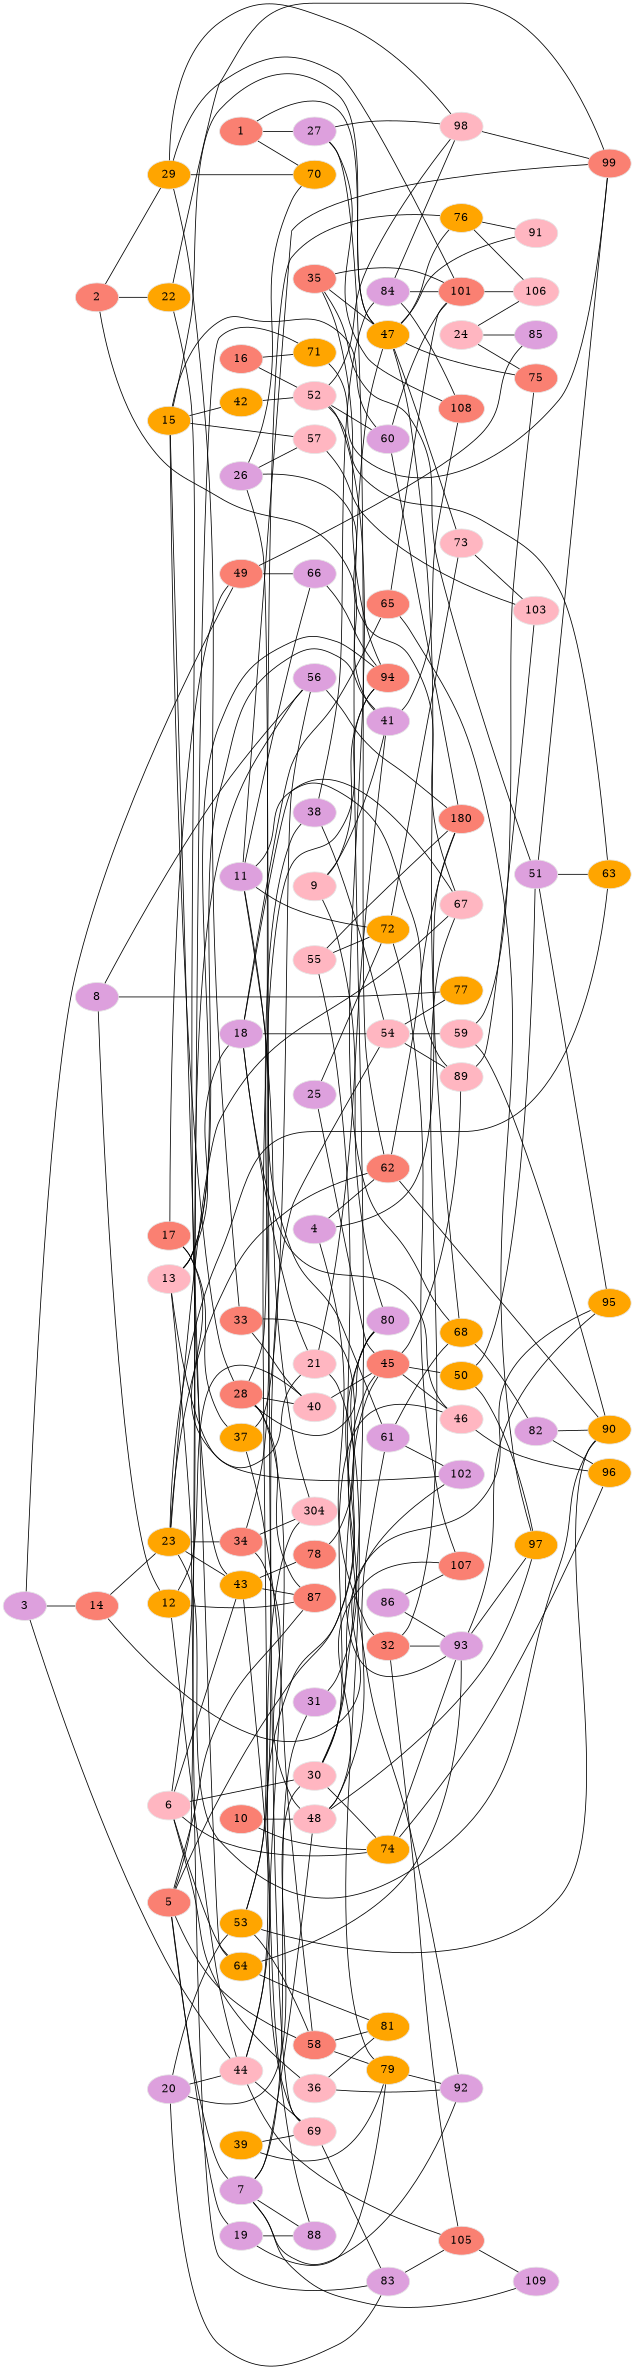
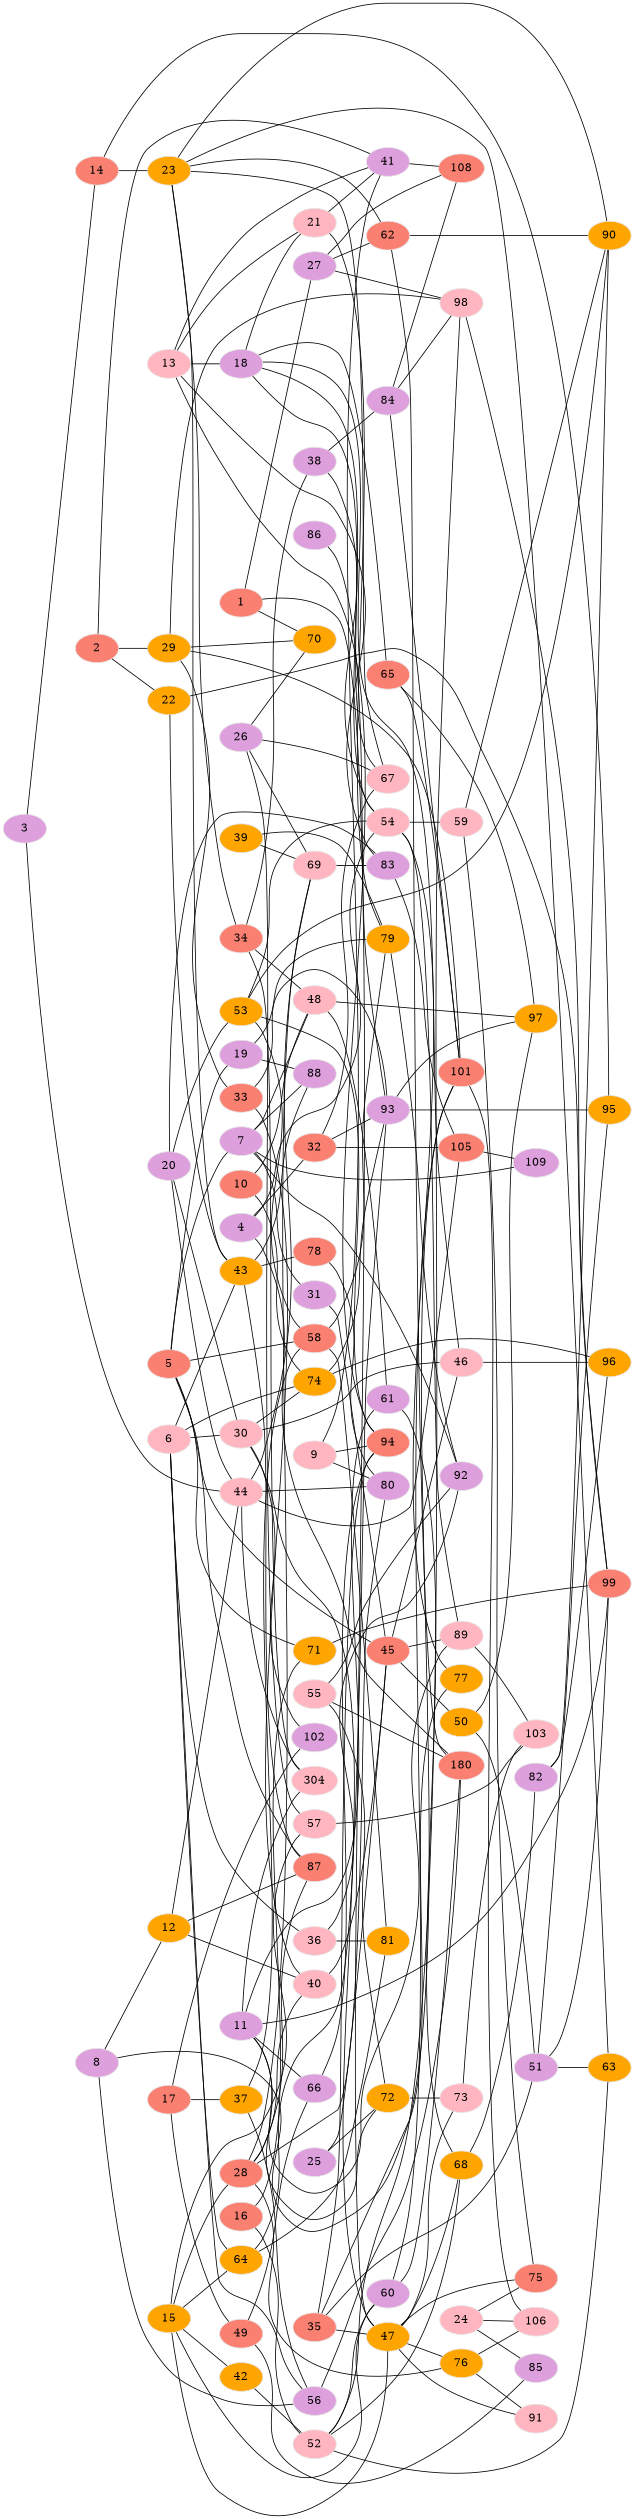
(60, 1073) -> none
(354, 1197) -> (326, 1107)
(424, 1456) -> none
(461, 1566) -> none
